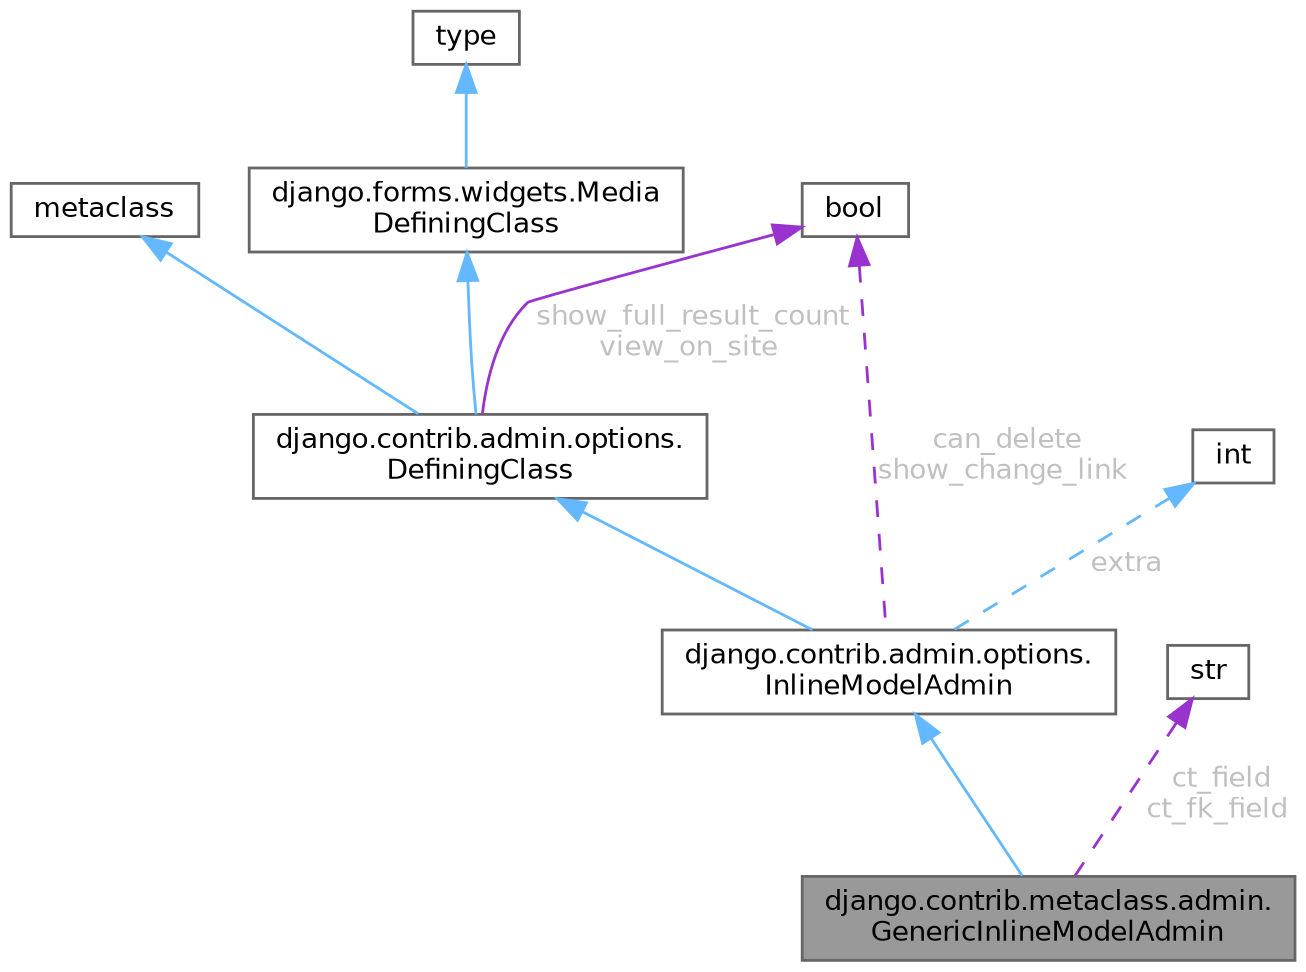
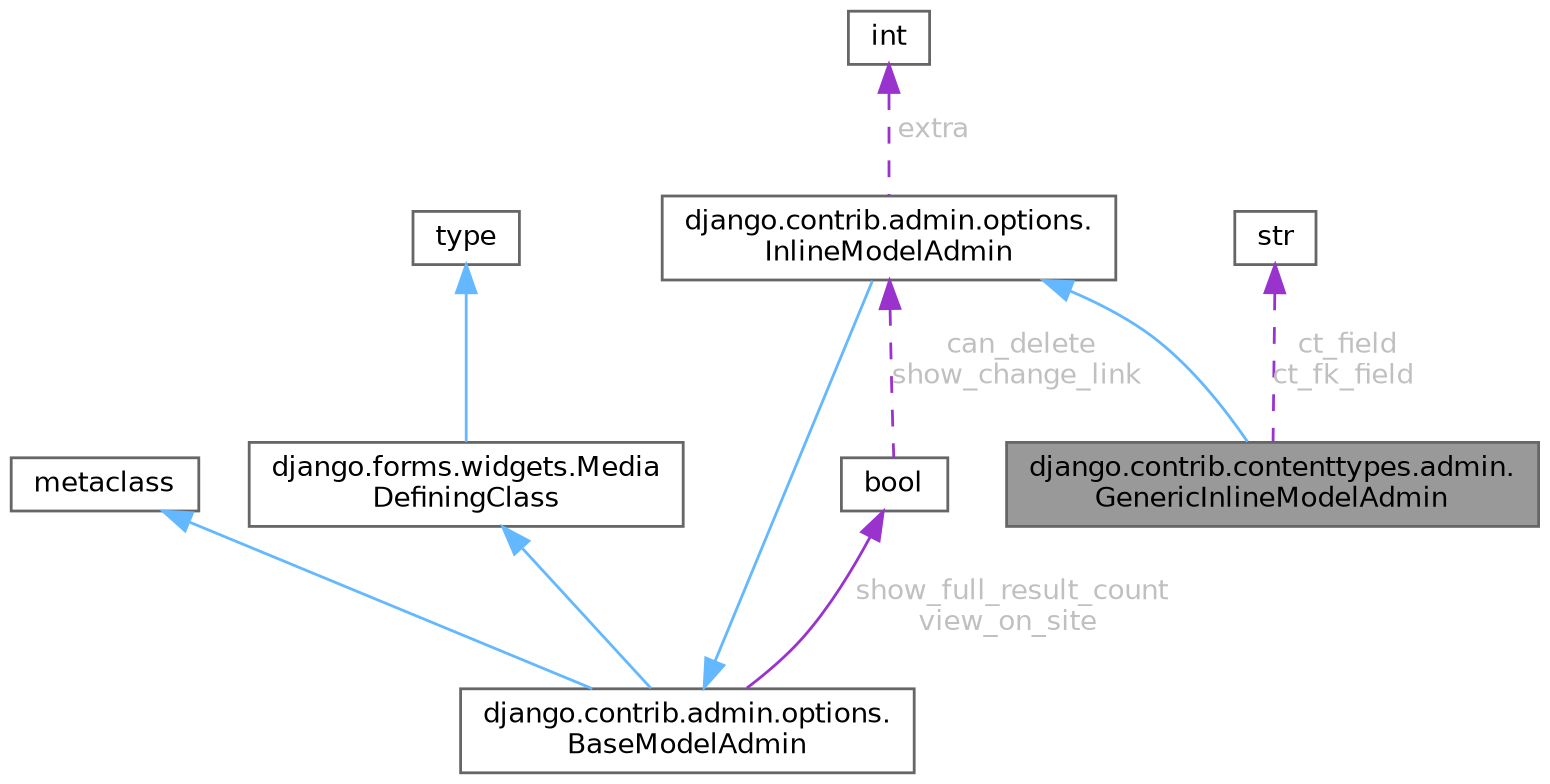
(873, 448) -> (892, 383)
(480, 456) -> (687, 731)
(1062, 564) -> (889, 144)
(1049, 918) -> (1273, 484)
